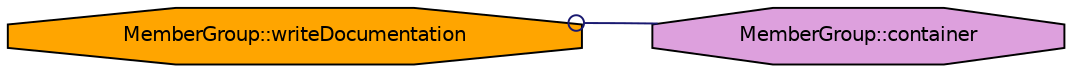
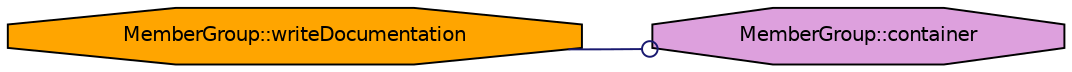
(621, 23) -> (605, 49)
